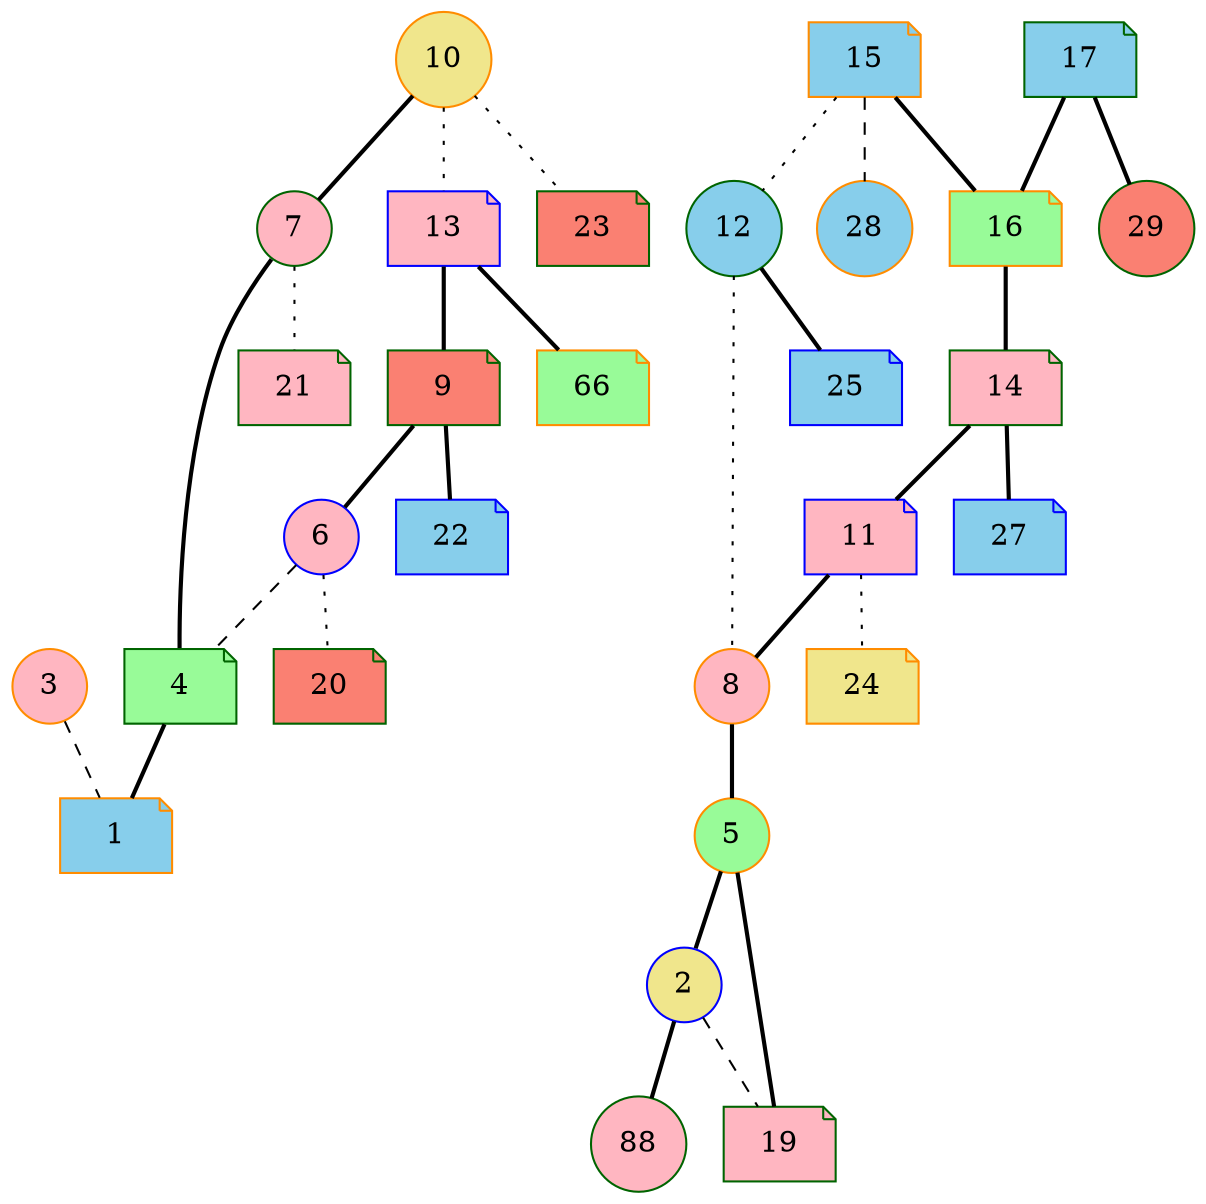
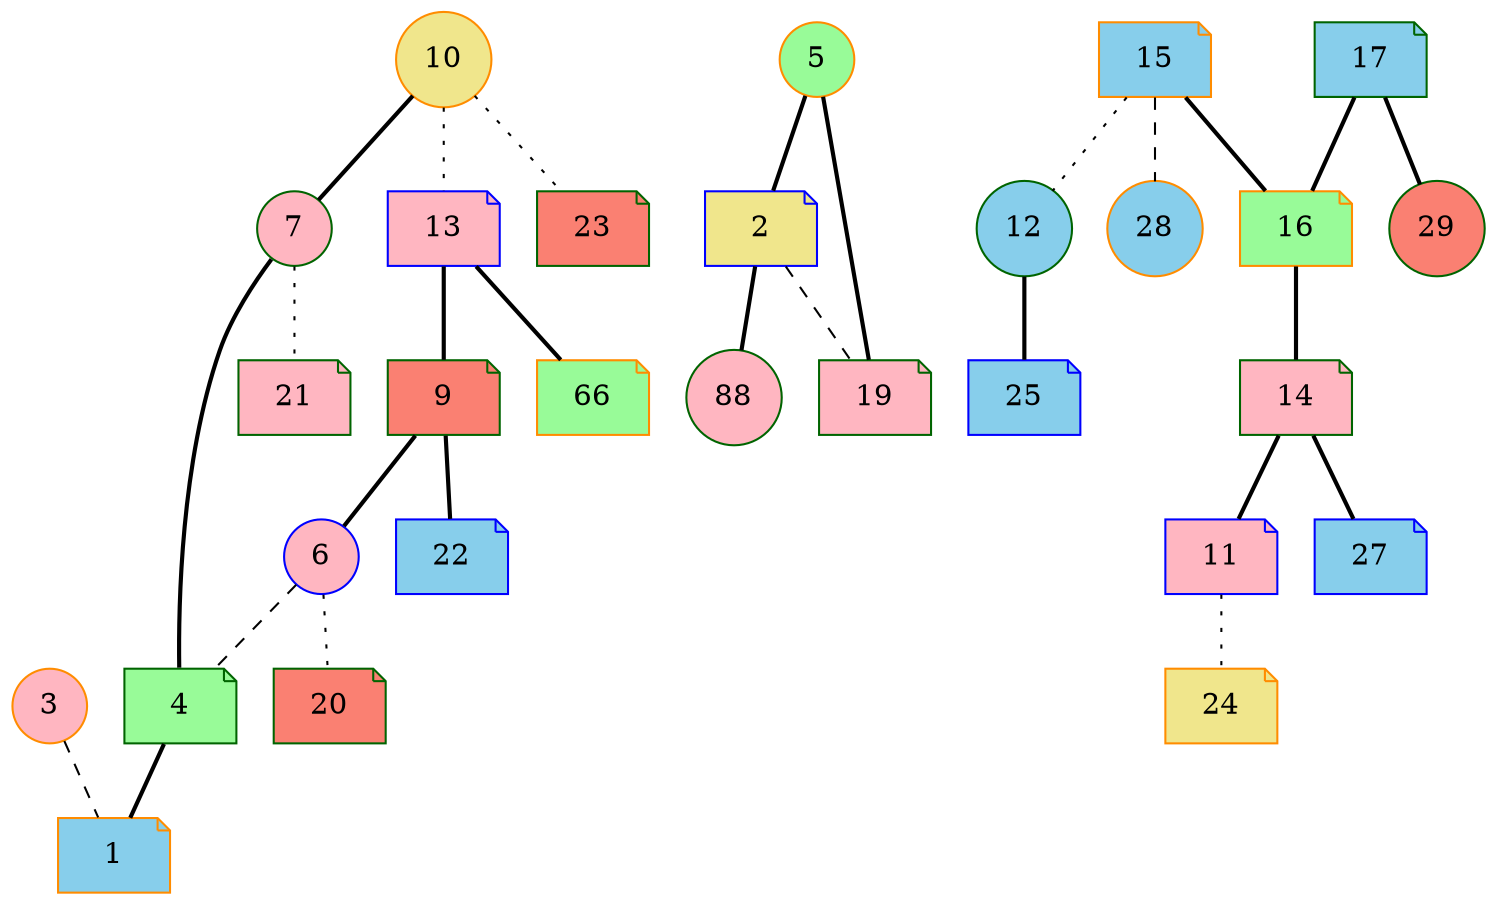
(732, 686) -> none
(684, 985) -> (761, 229)
